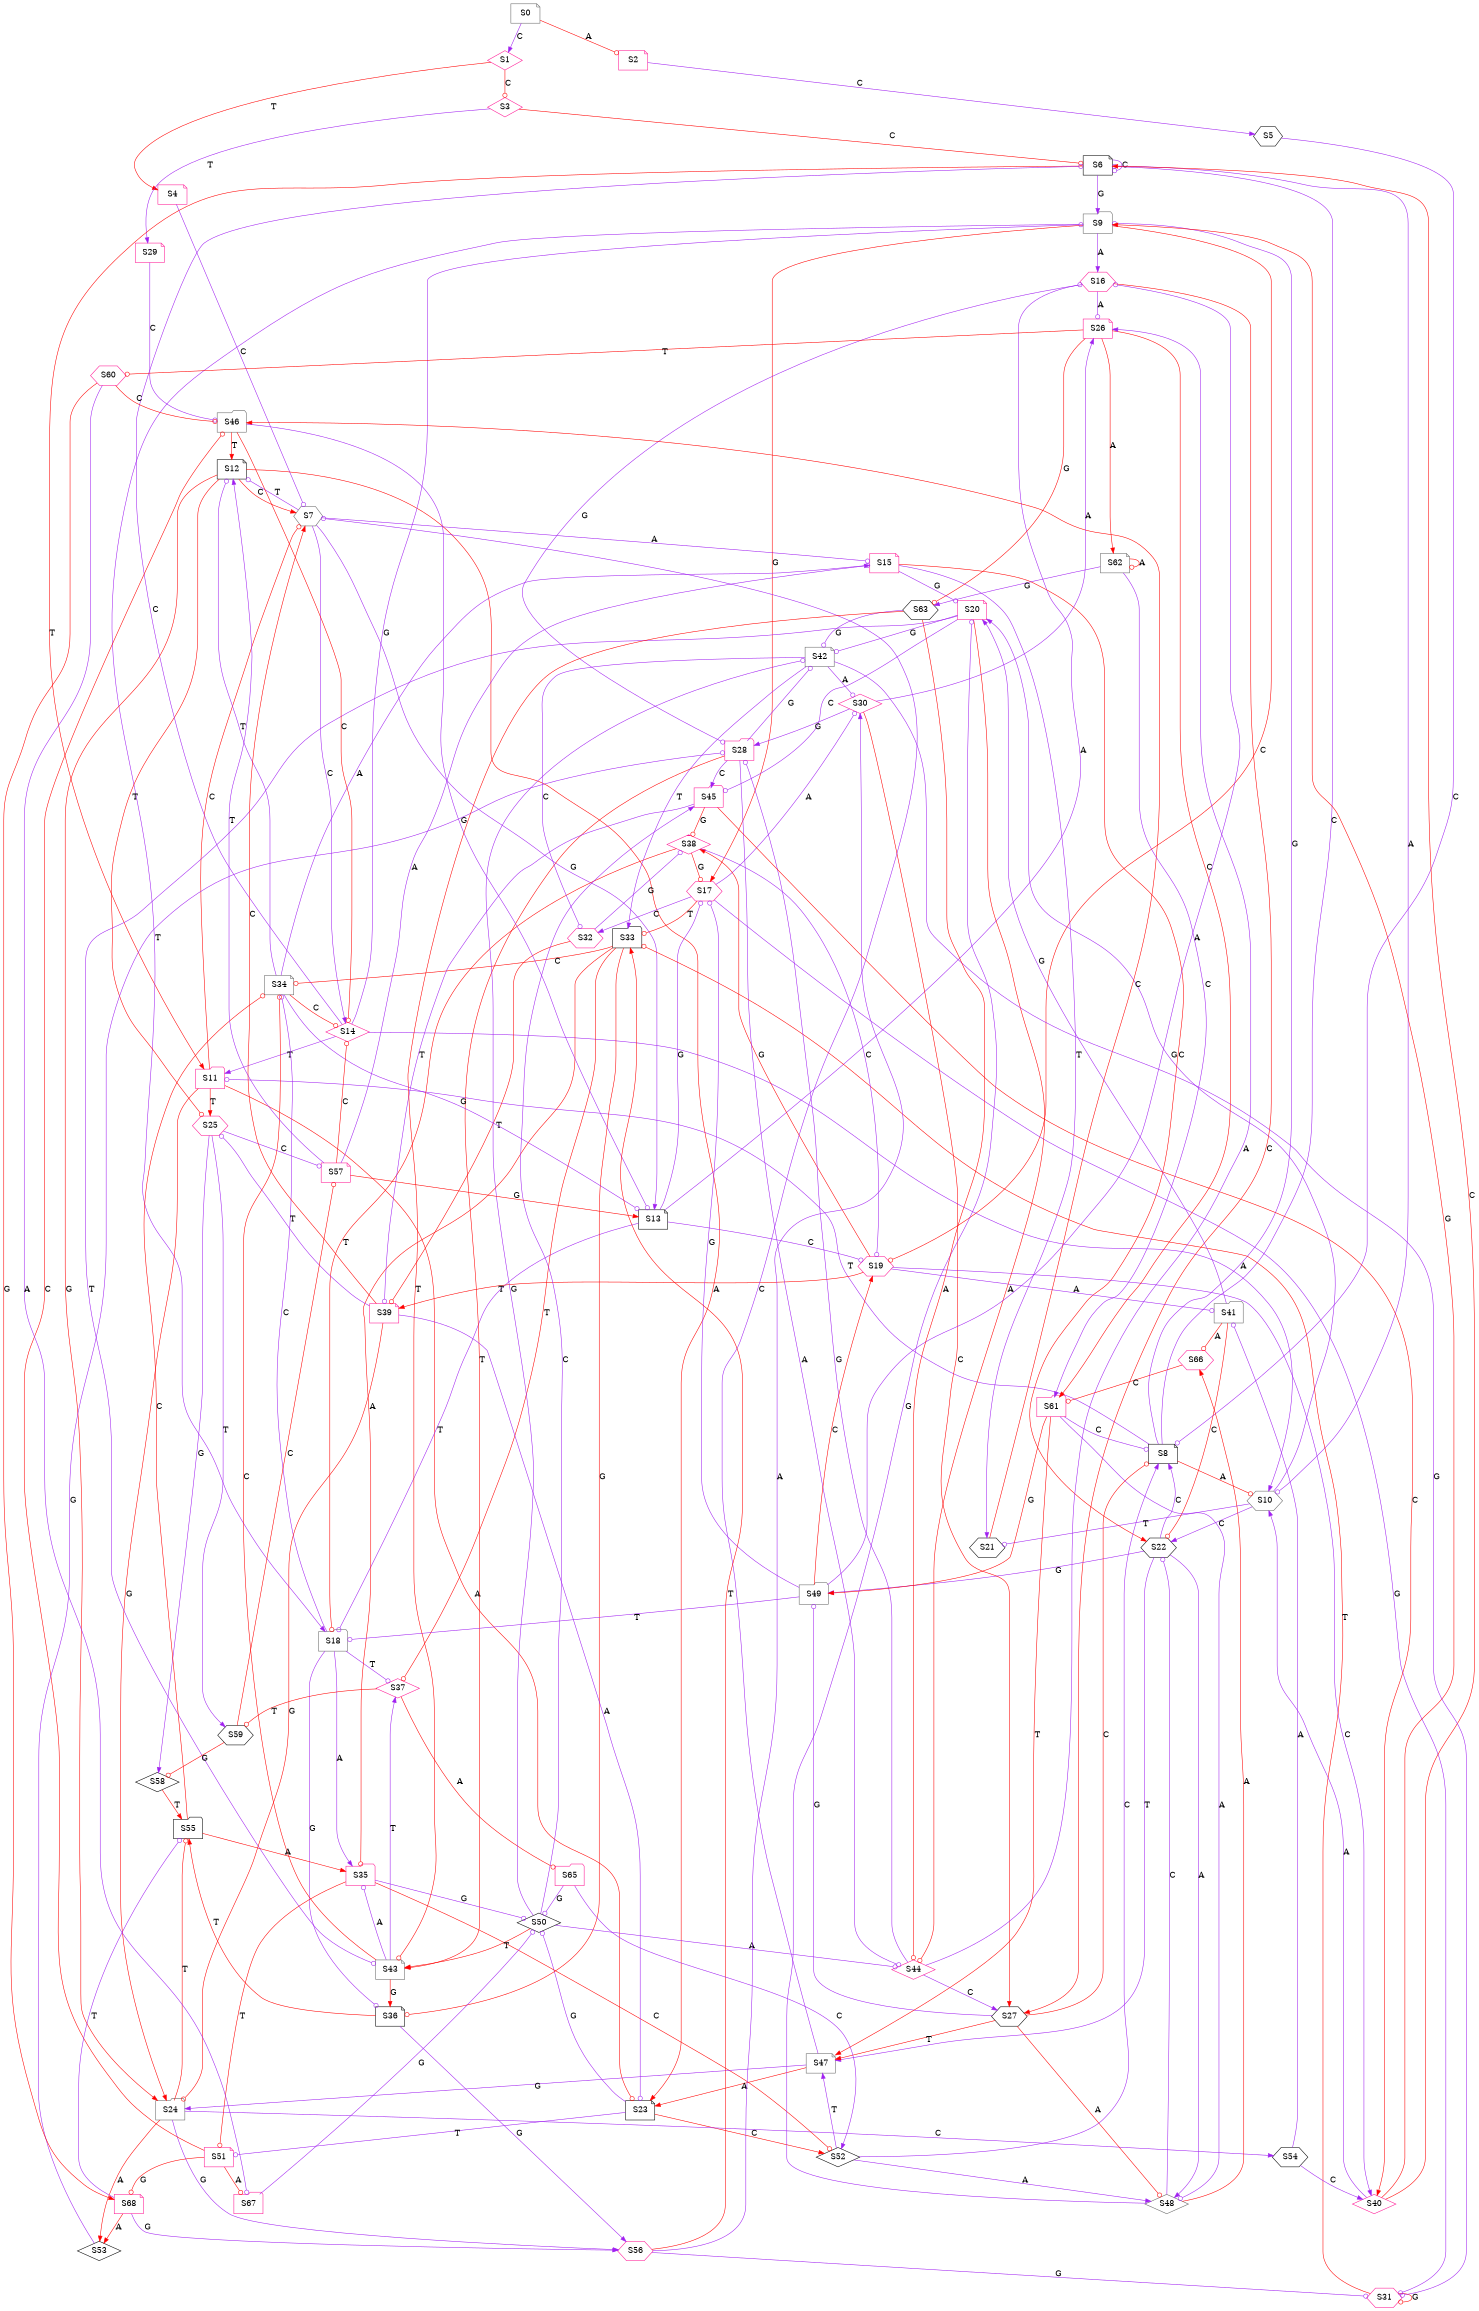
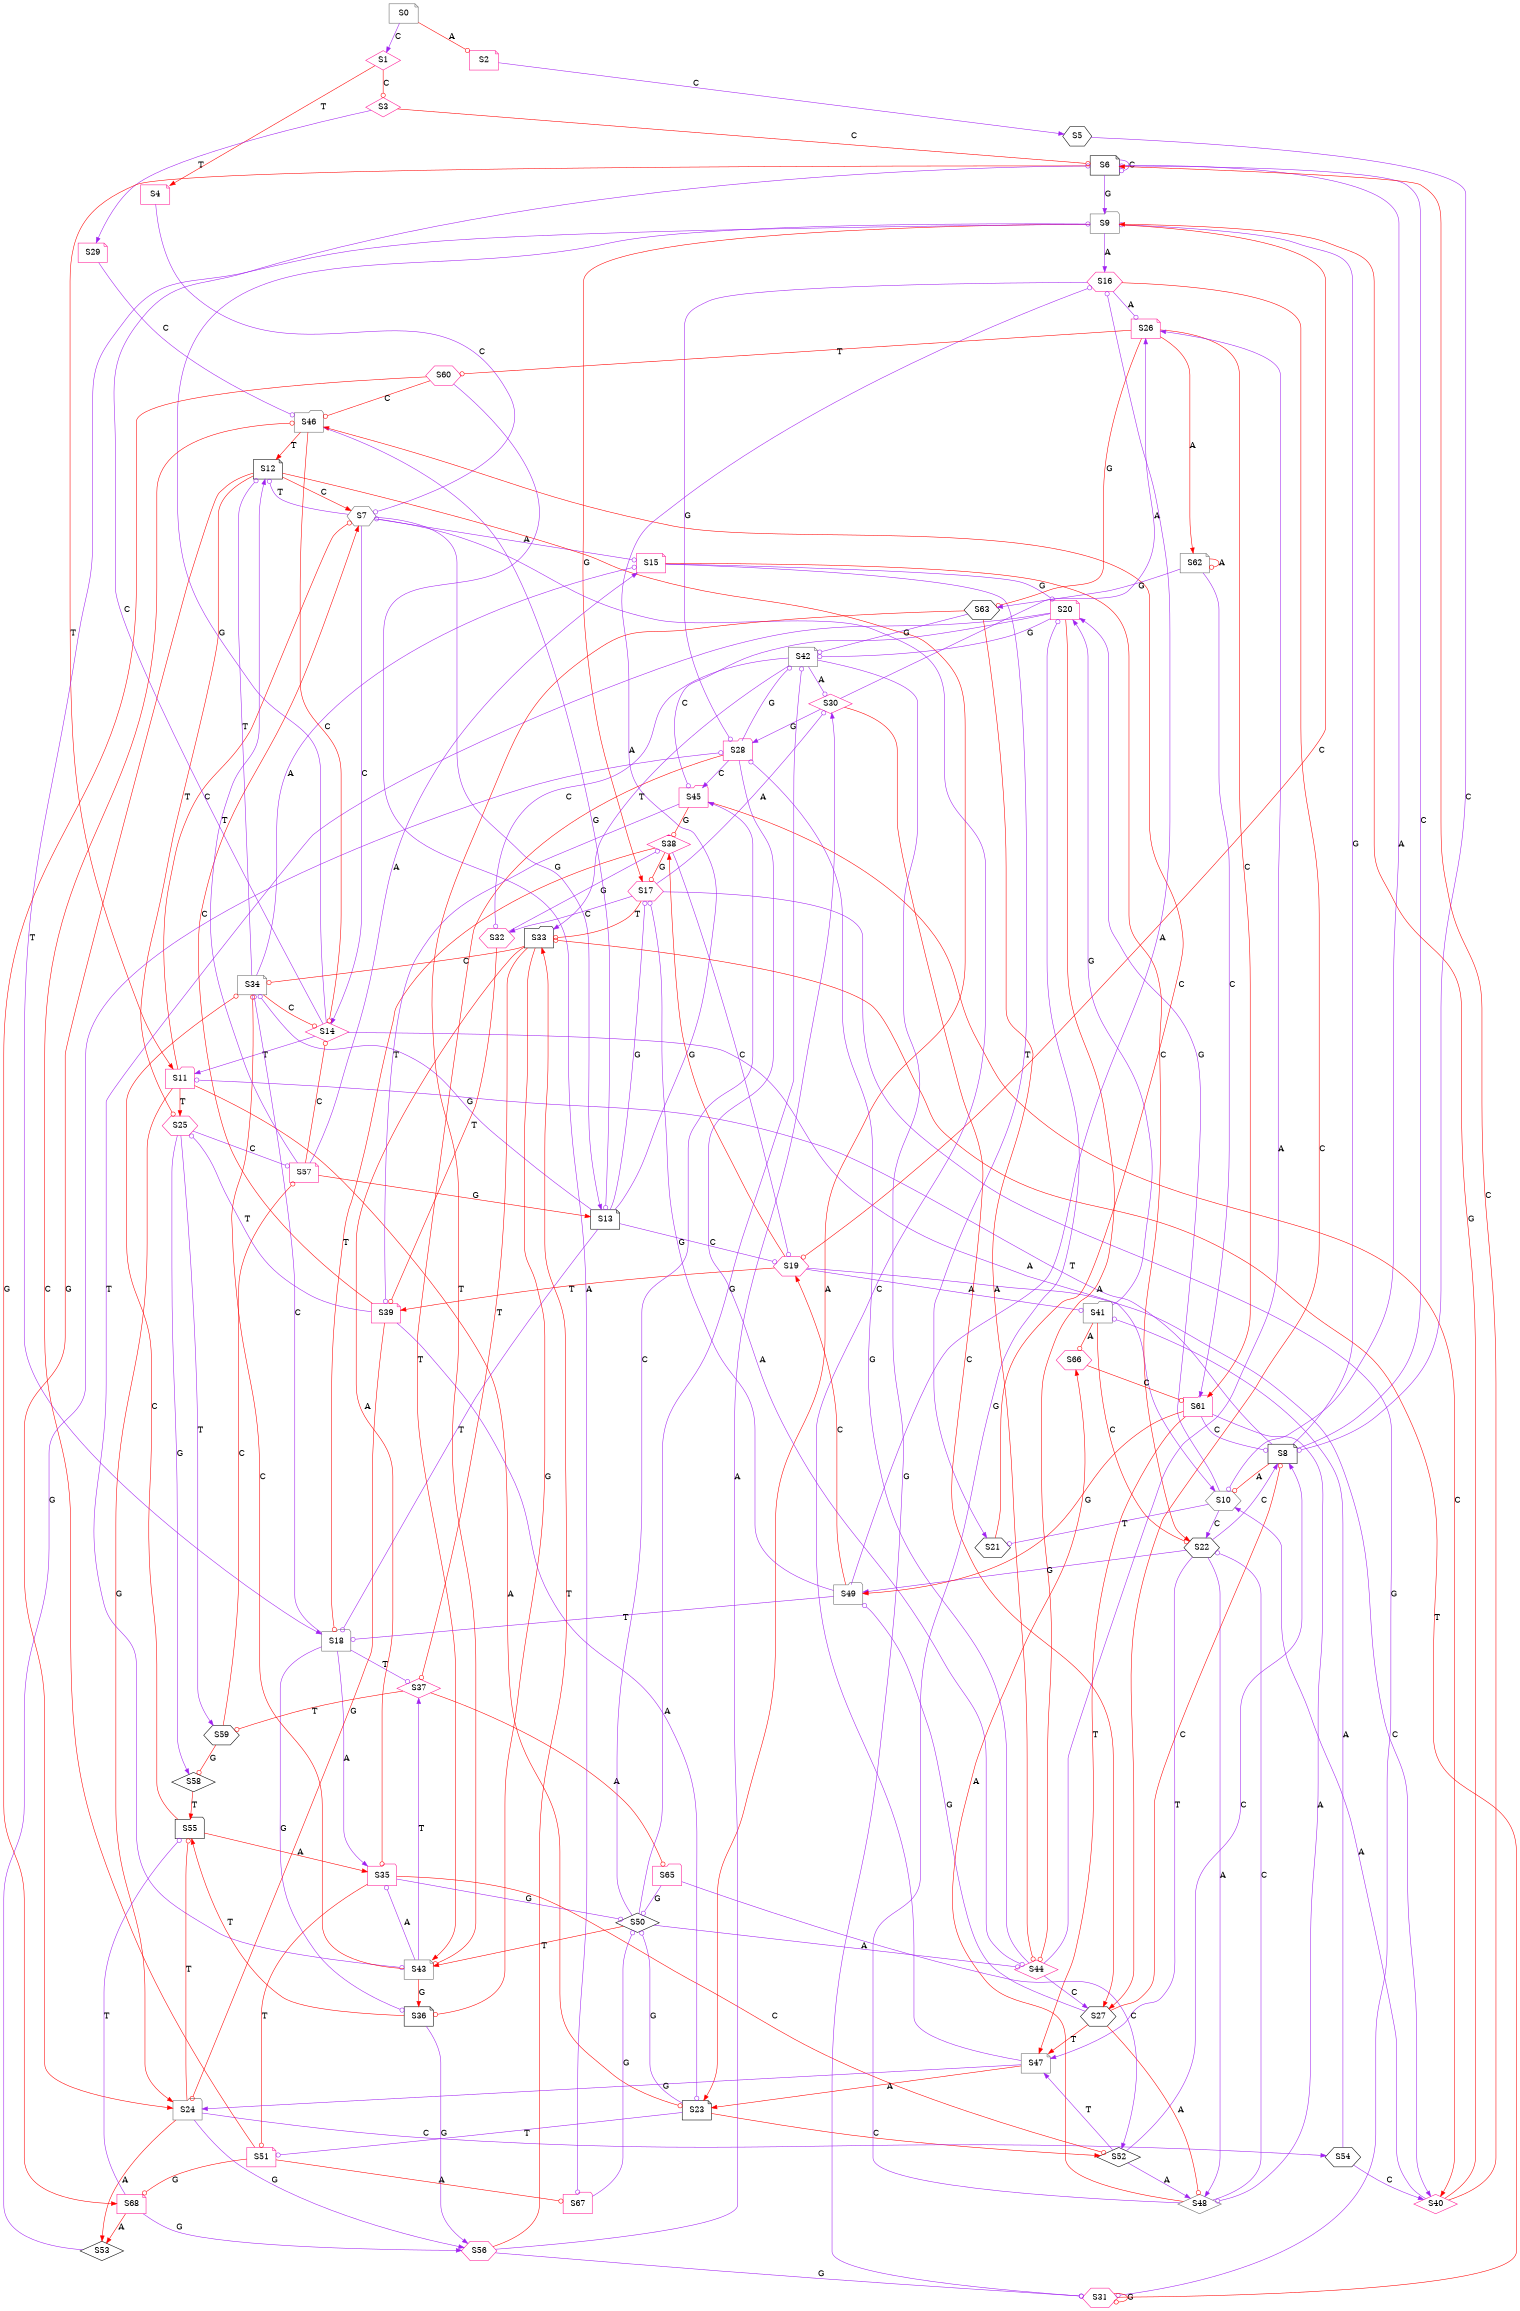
(455, 1104) -> (445, 1083)
